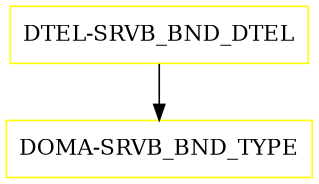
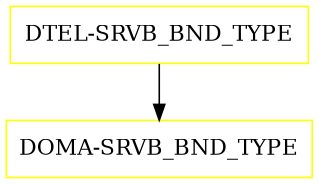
(159, 35) -> (159, 35)
